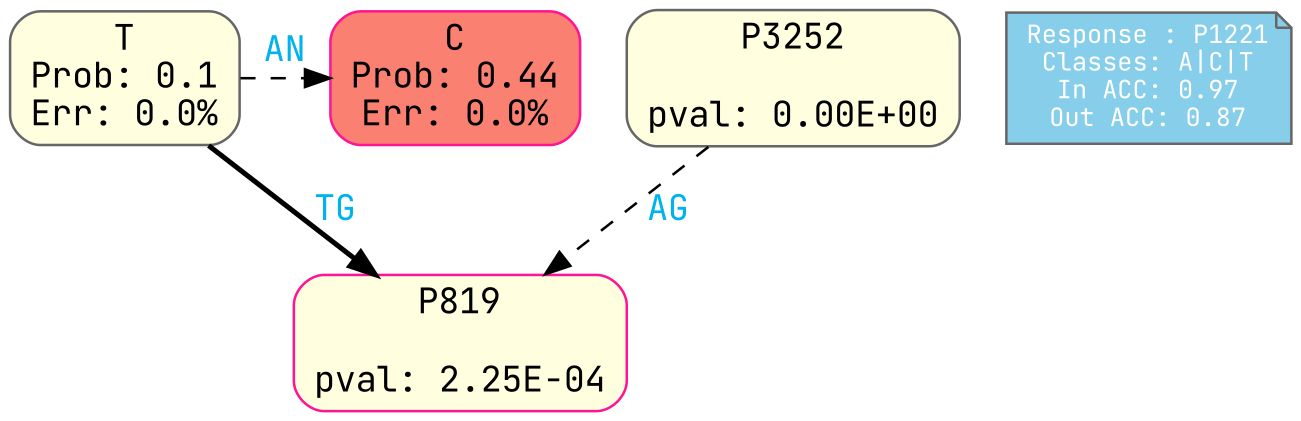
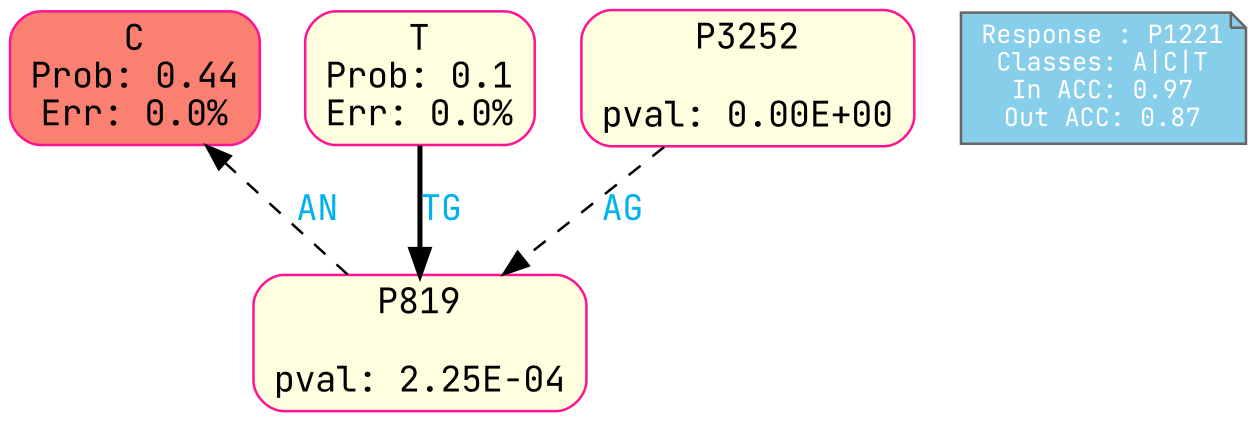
(125, 78) -> (420, 78)
(272, 78) -> (286, 219)
(793, 78) -> (748, 78)
